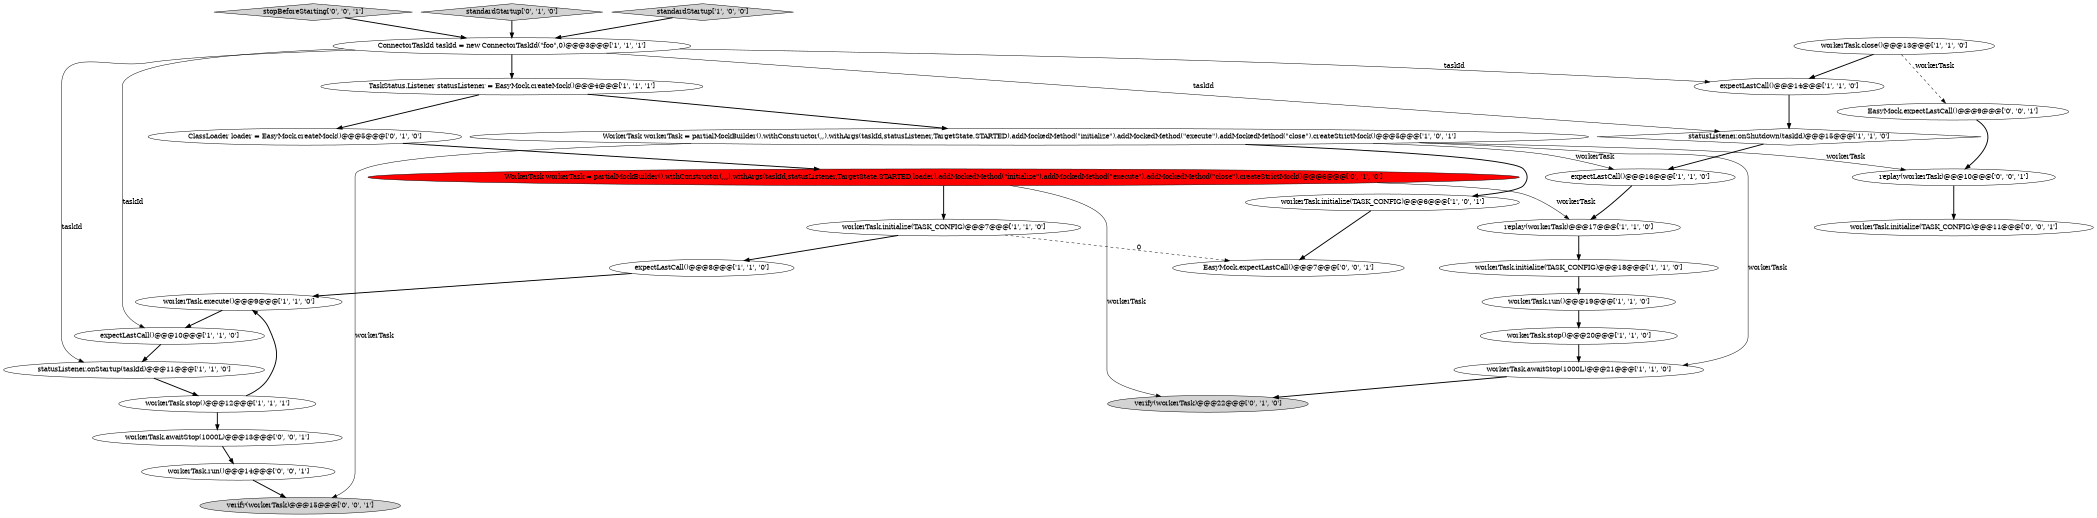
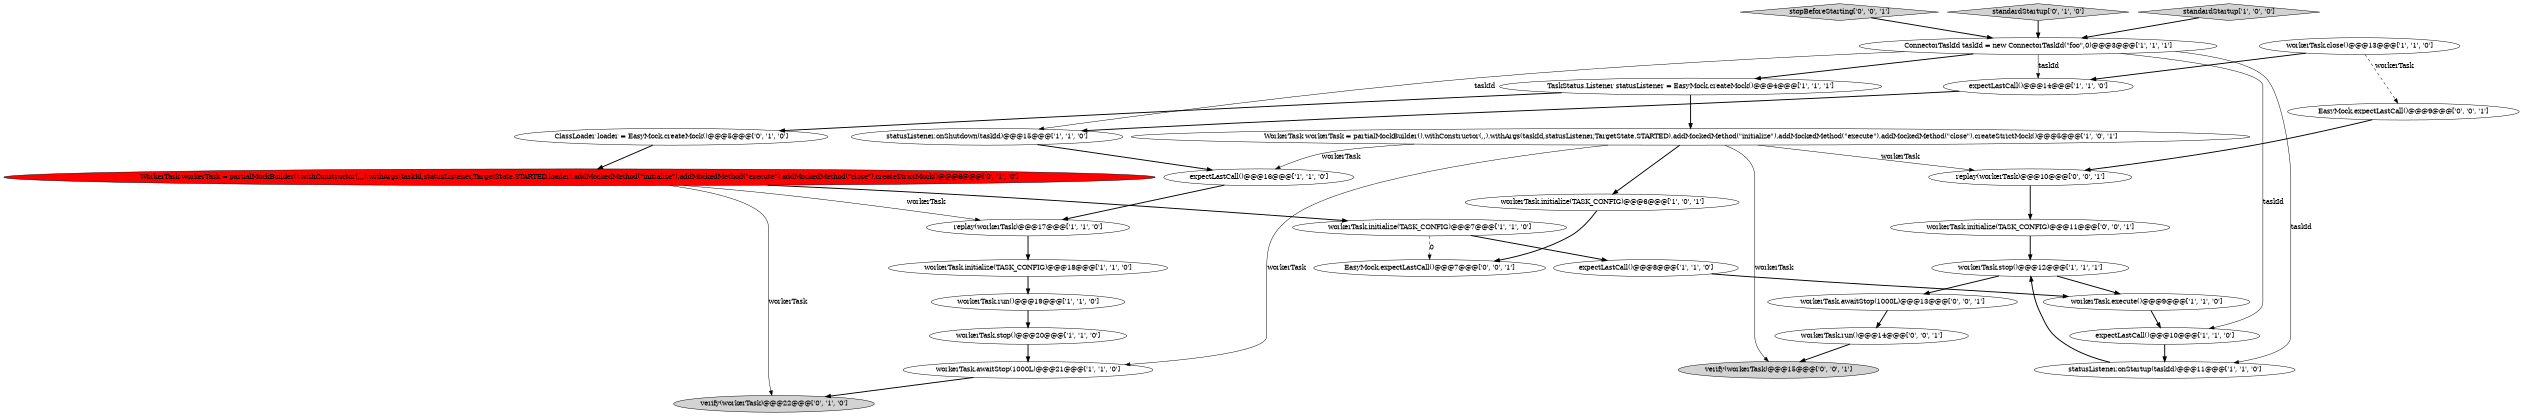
(1789, 137) -> (987, 137)
none -> (2030, 245)
